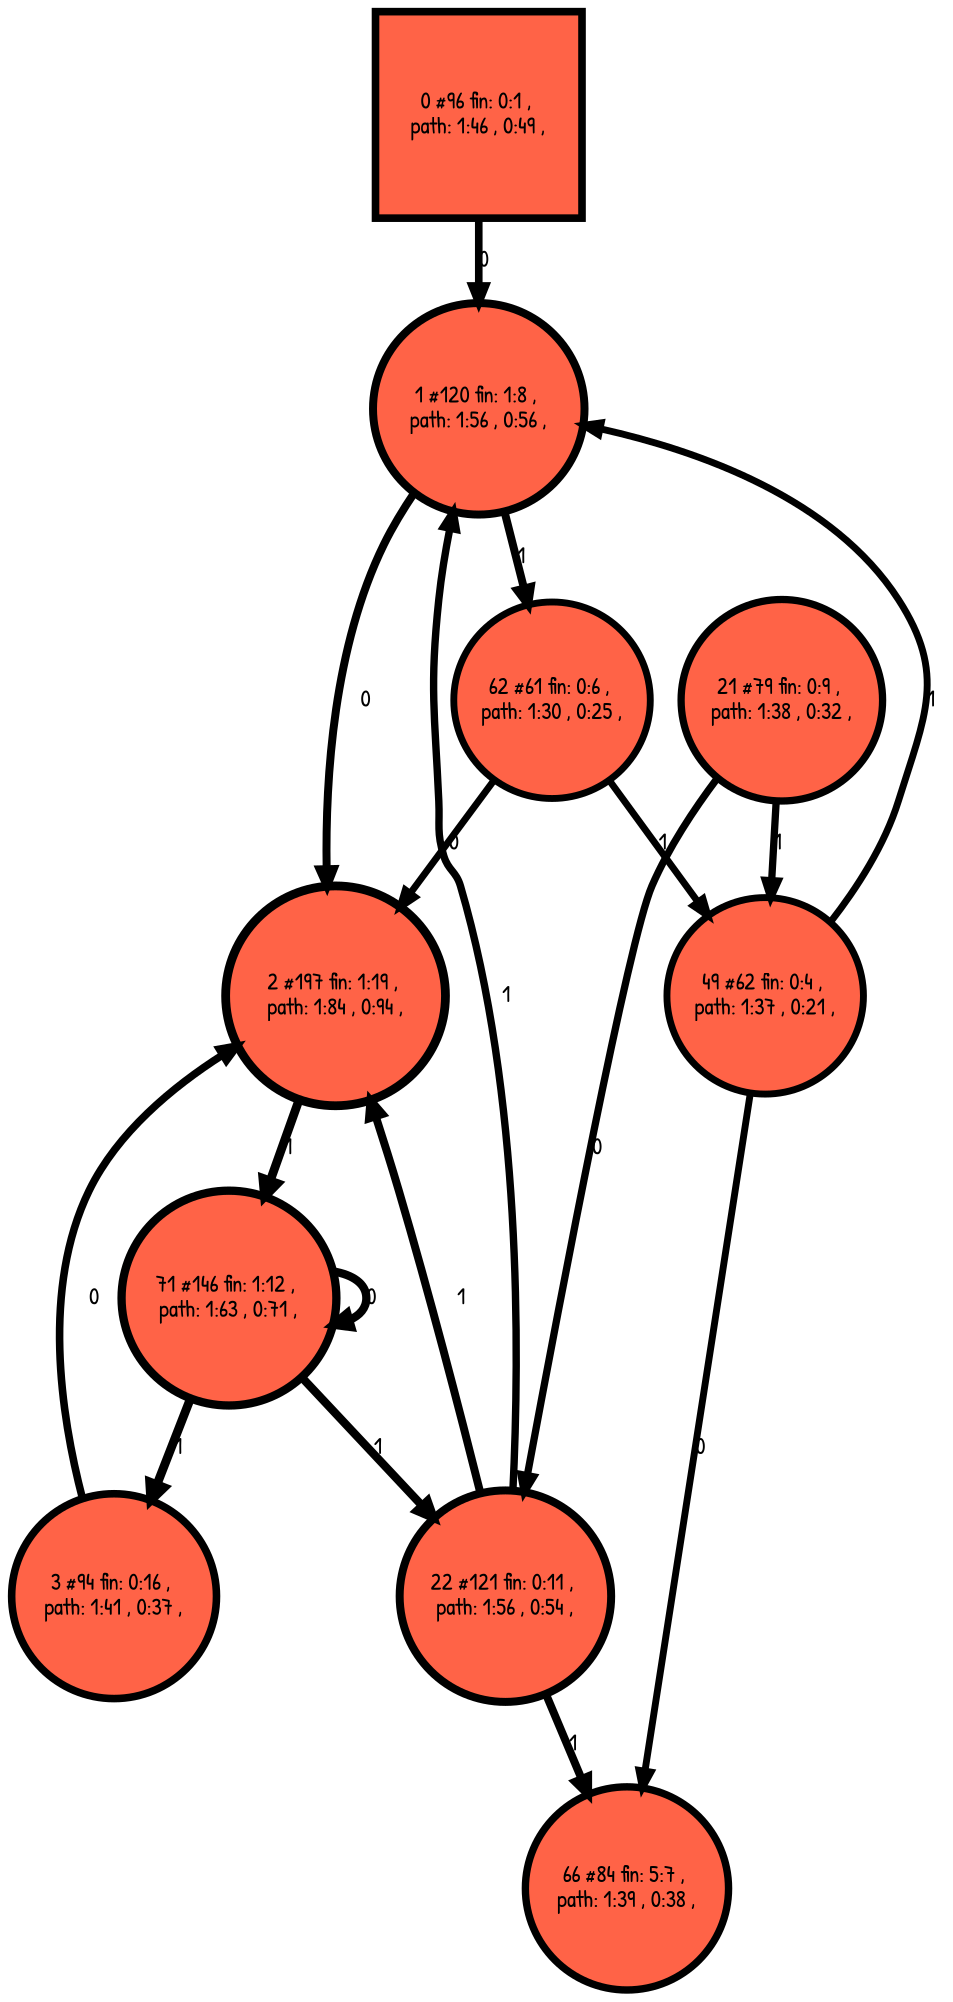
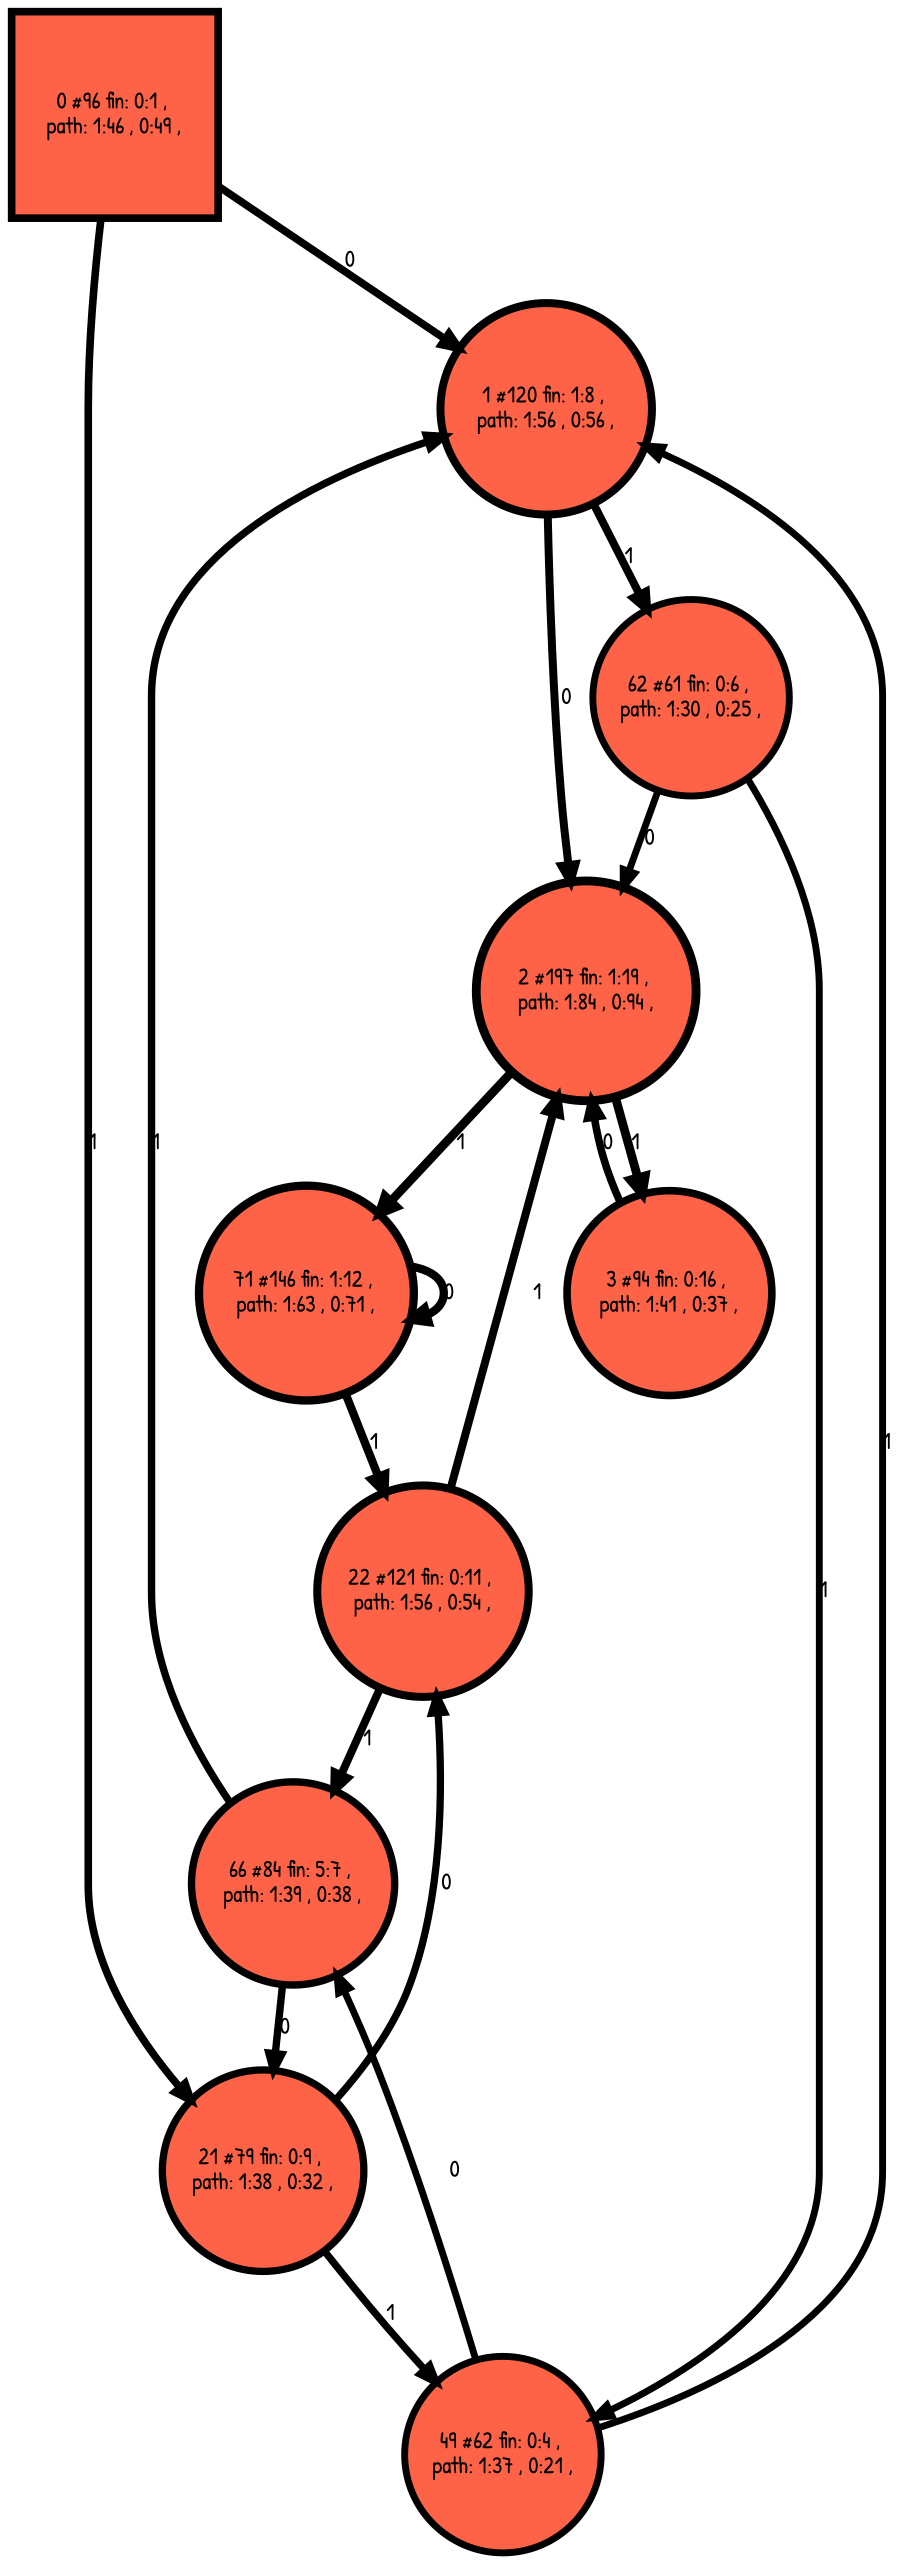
(488, 1006) -> (152, 1058)
none -> (88, 1165)
(174, 1441) -> (627, 1137)
none -> (279, 2019)
